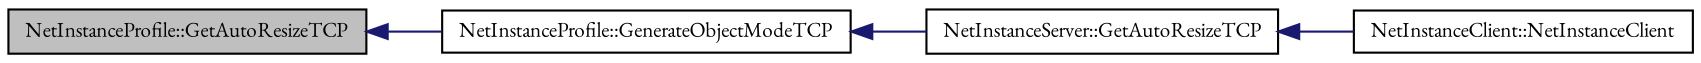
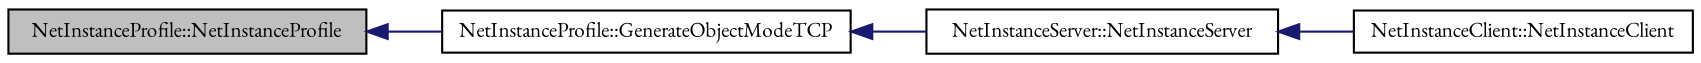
(187, 32) -> (187, 32)
(1102, 32) -> (1102, 32)
